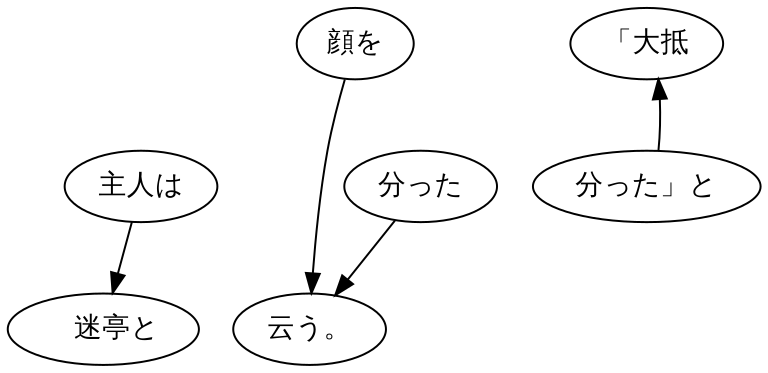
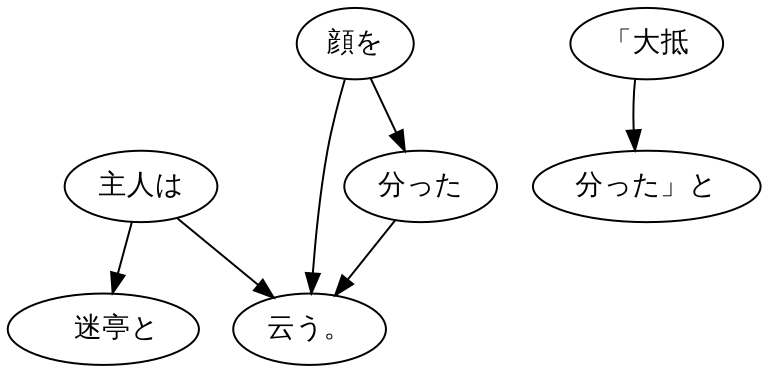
none -> (383, 106)
(660, 125) -> (634, 105)
none -> (218, 252)
